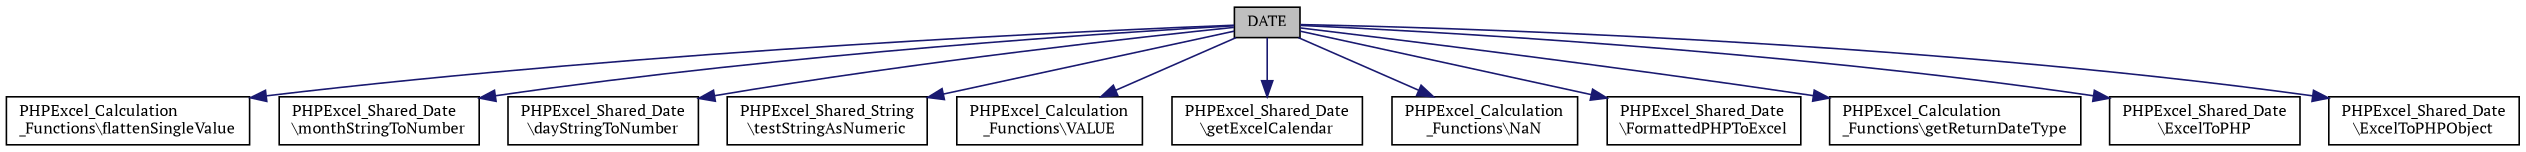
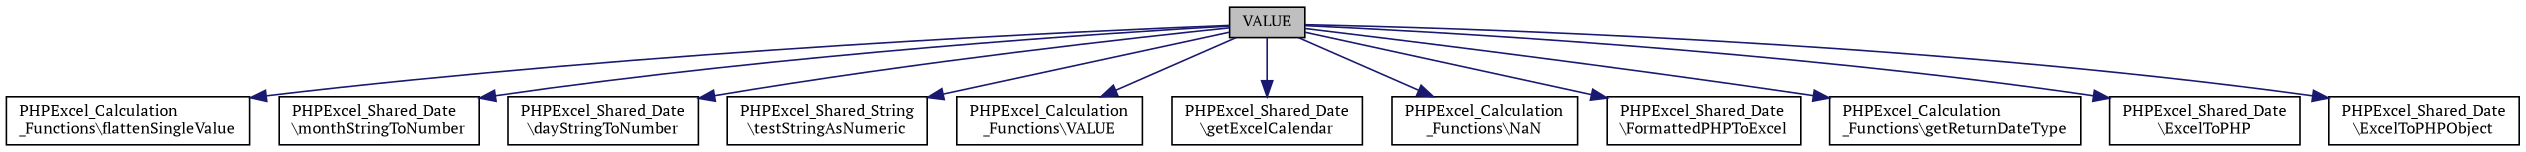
(1267, 22) -> (1267, 22)
